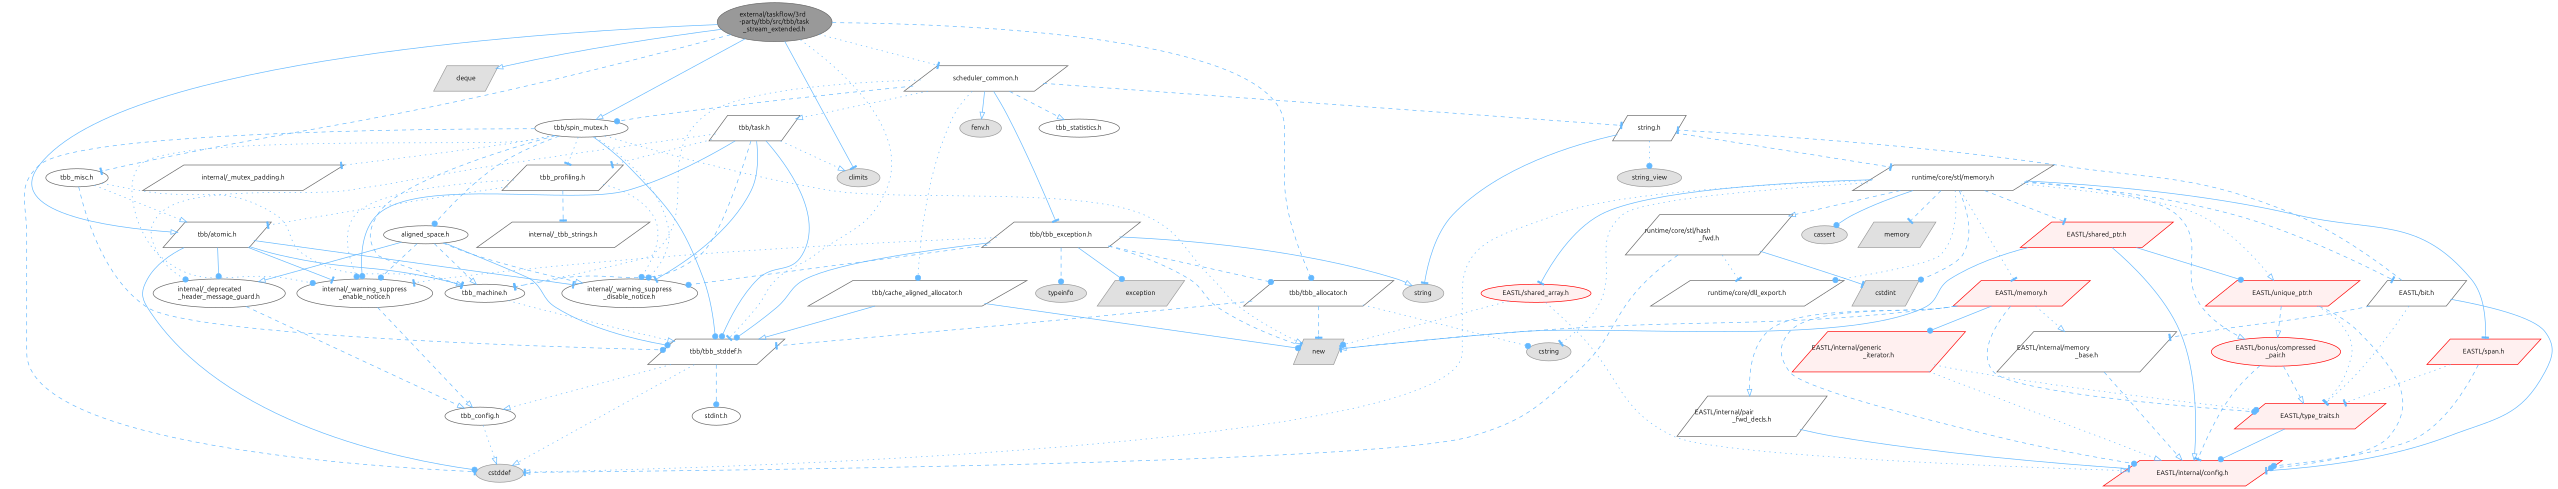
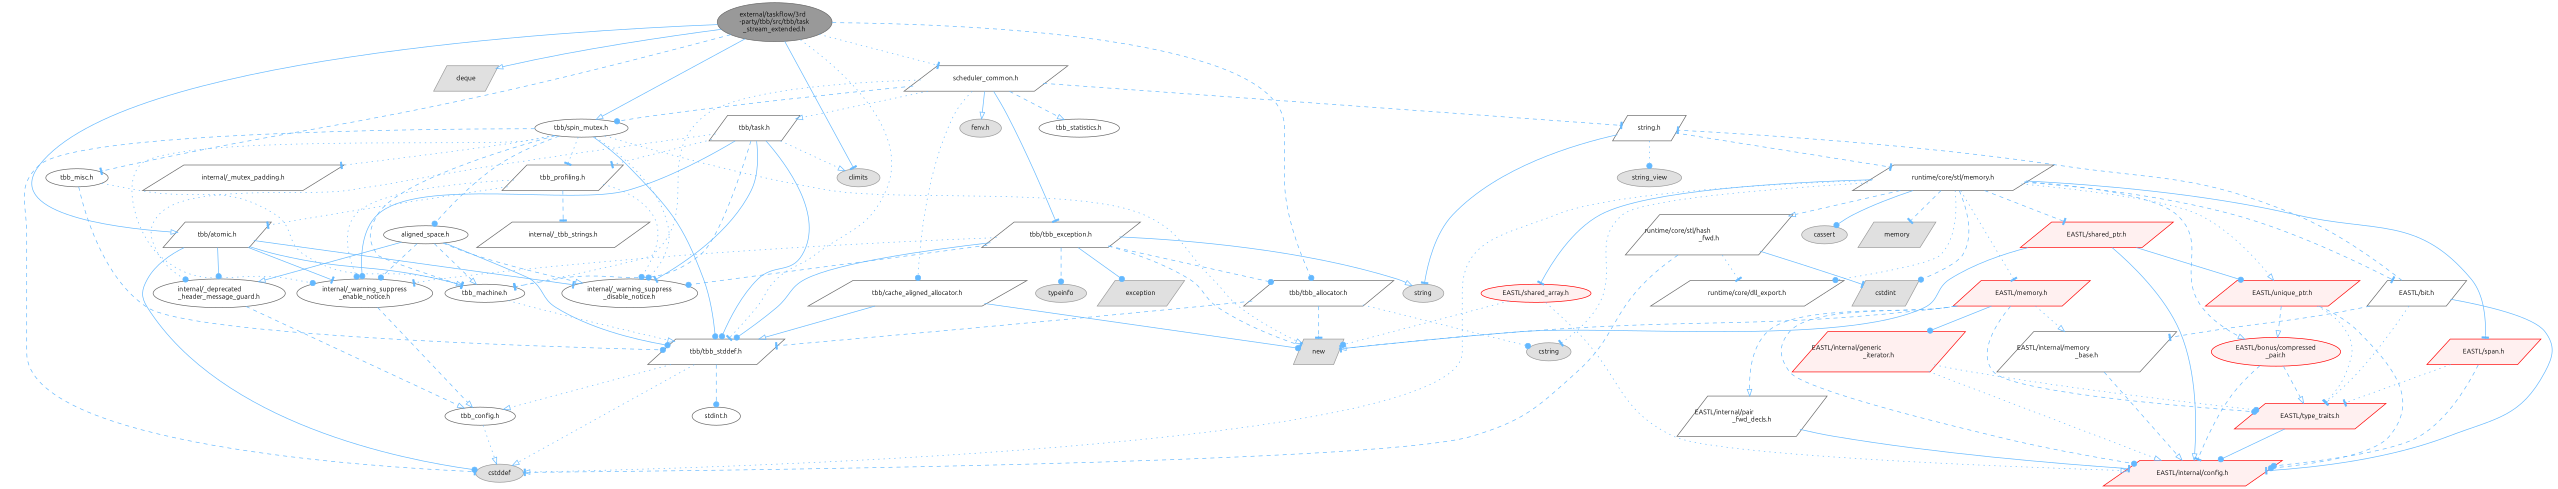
(137, 202) -> none
